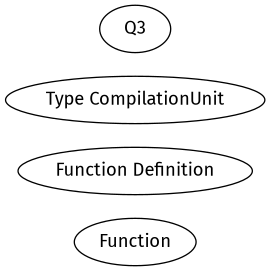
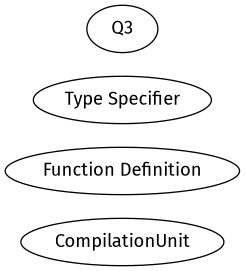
(135, 100) -> (122, 100)
(135, 242) -> (122, 242)
